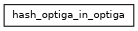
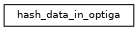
(69, 15) -> (69, 15)
